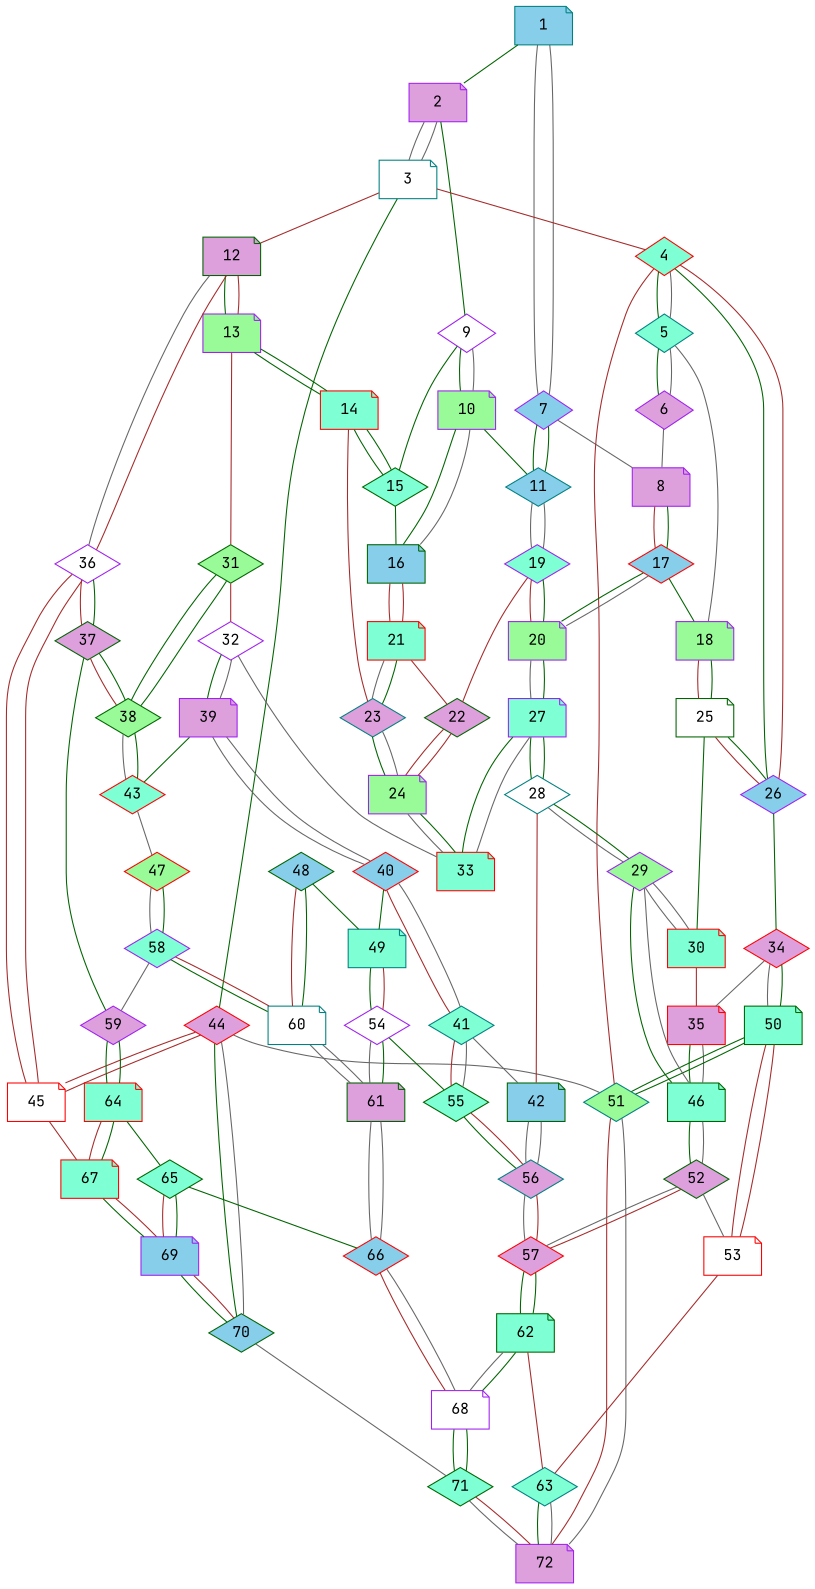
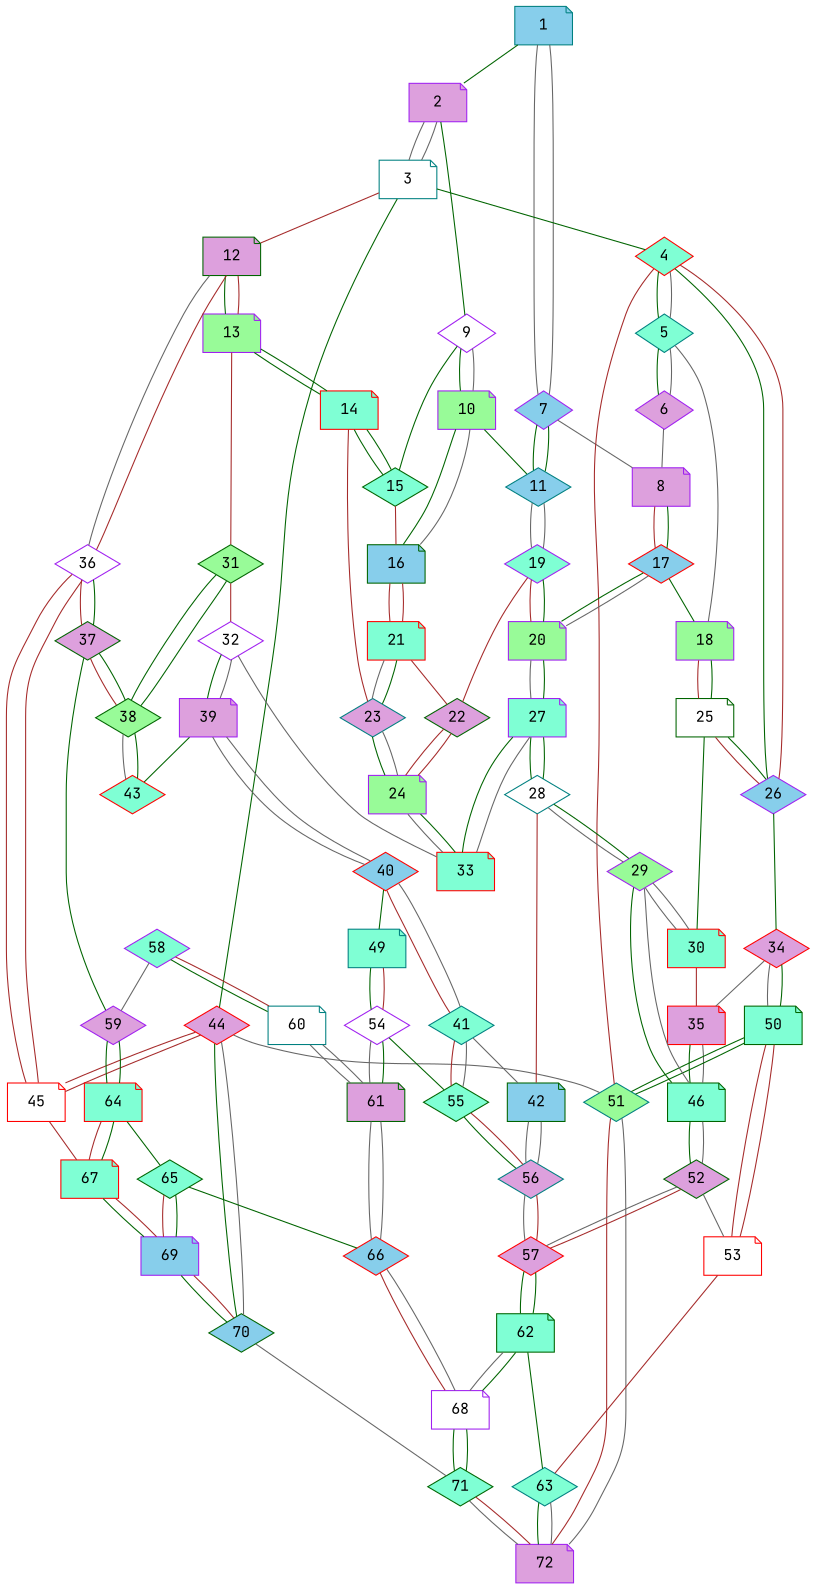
(541, 219) -> (541, 219)
(396, 525) -> (396, 525)
(157, 872) -> none
(301, 872) -> none
(535, 1411) -> (535, 1411)
